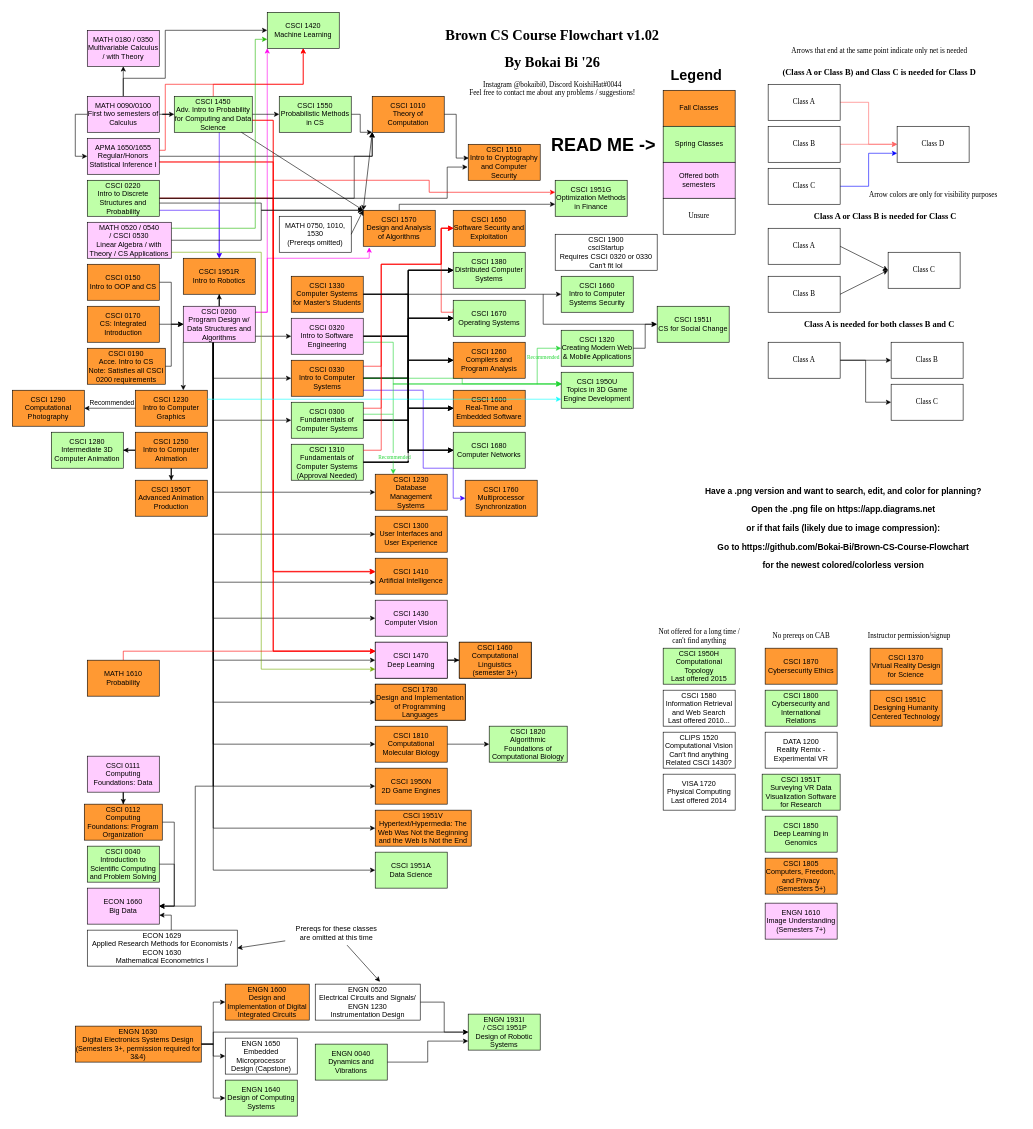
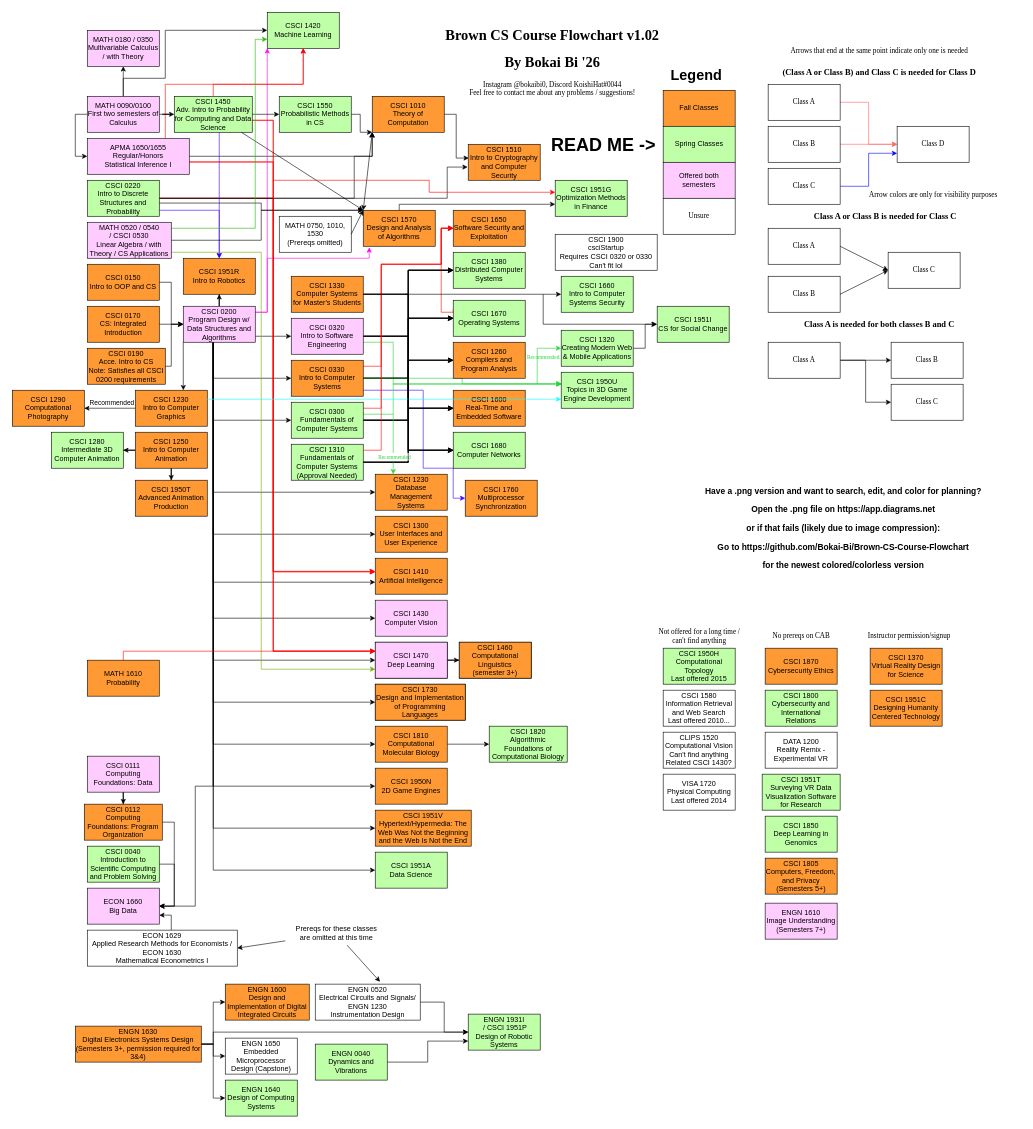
(880, 51) -> (880, 51)
(123, 156) -> (138, 156)
